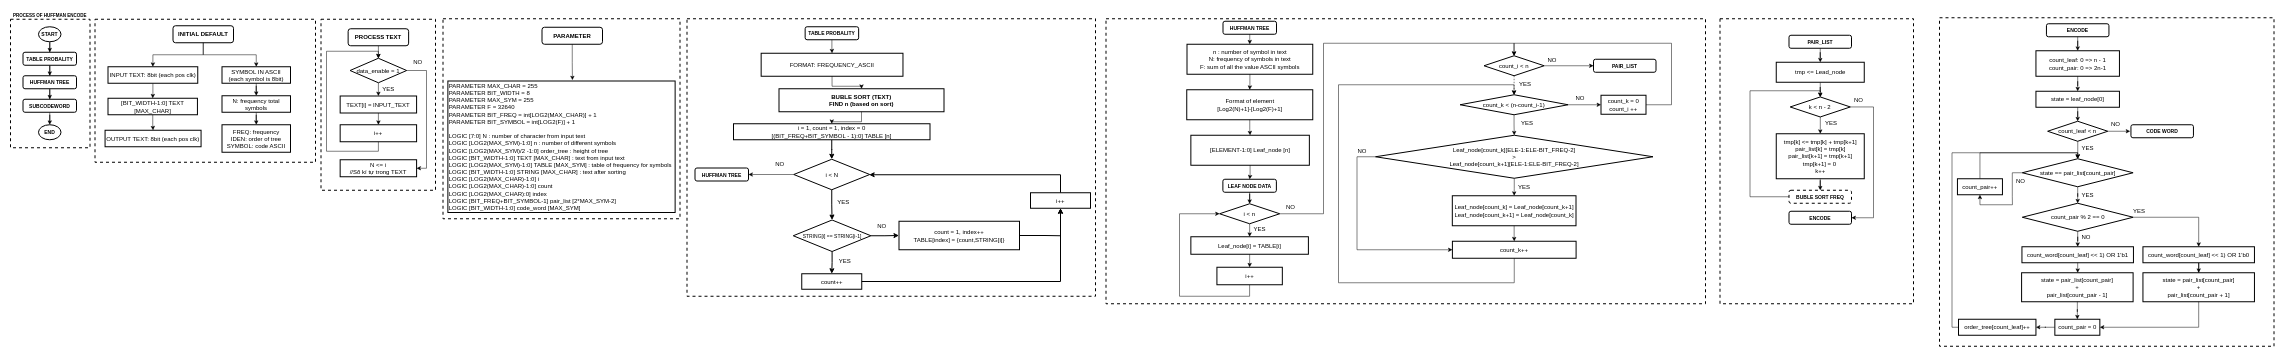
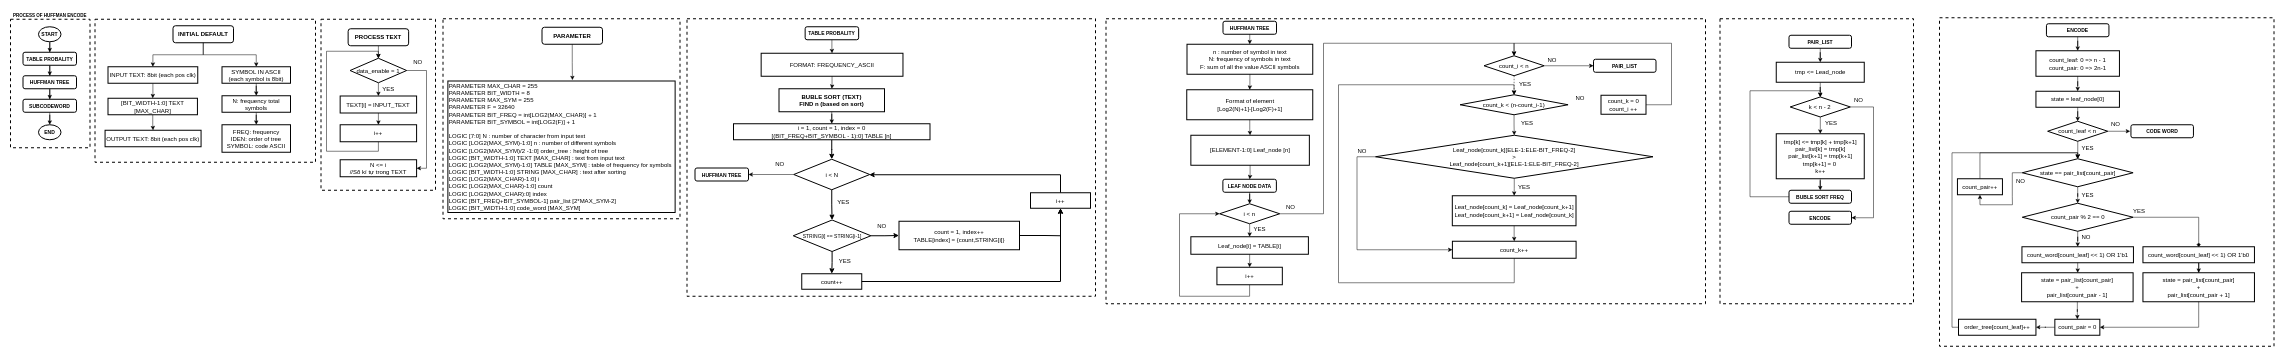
(861, 100) -> (832, 100)
(1597, 105) -> none
(1820, 197) -> (1820, 197)
(2198, 242) -> (2198, 241)
